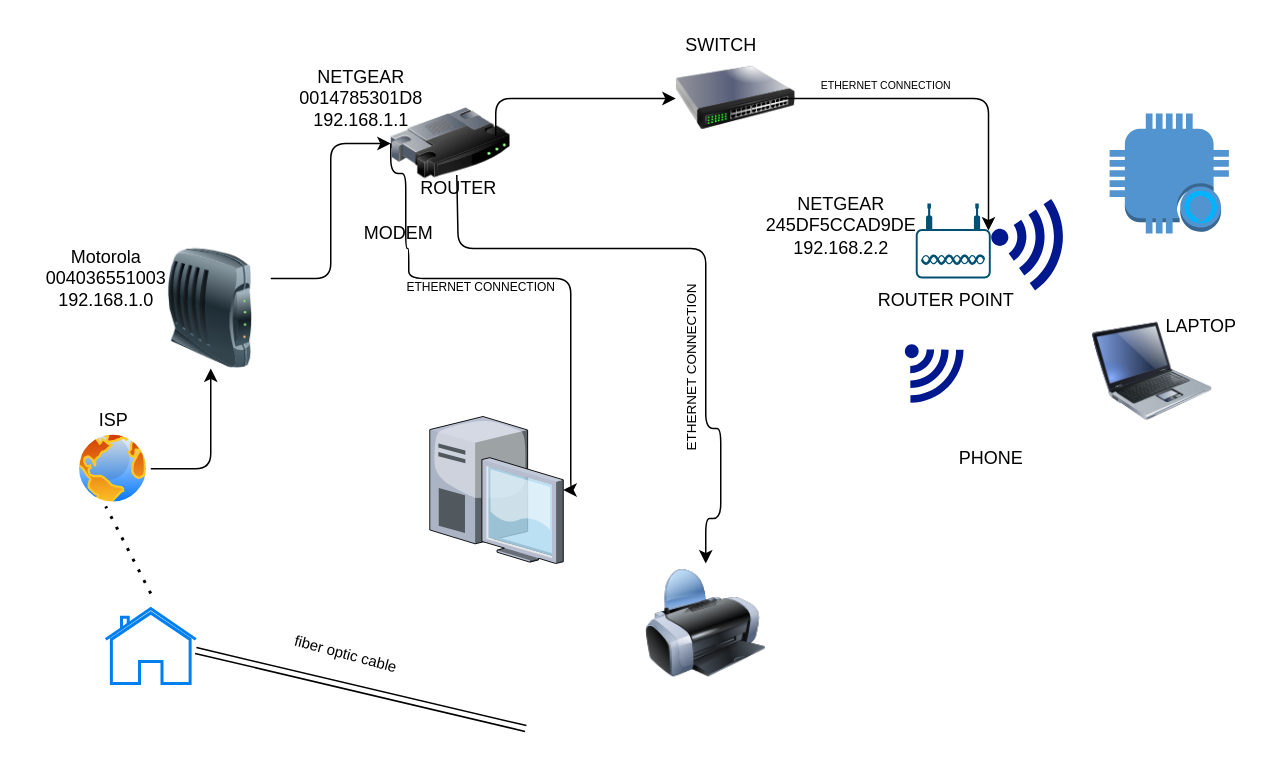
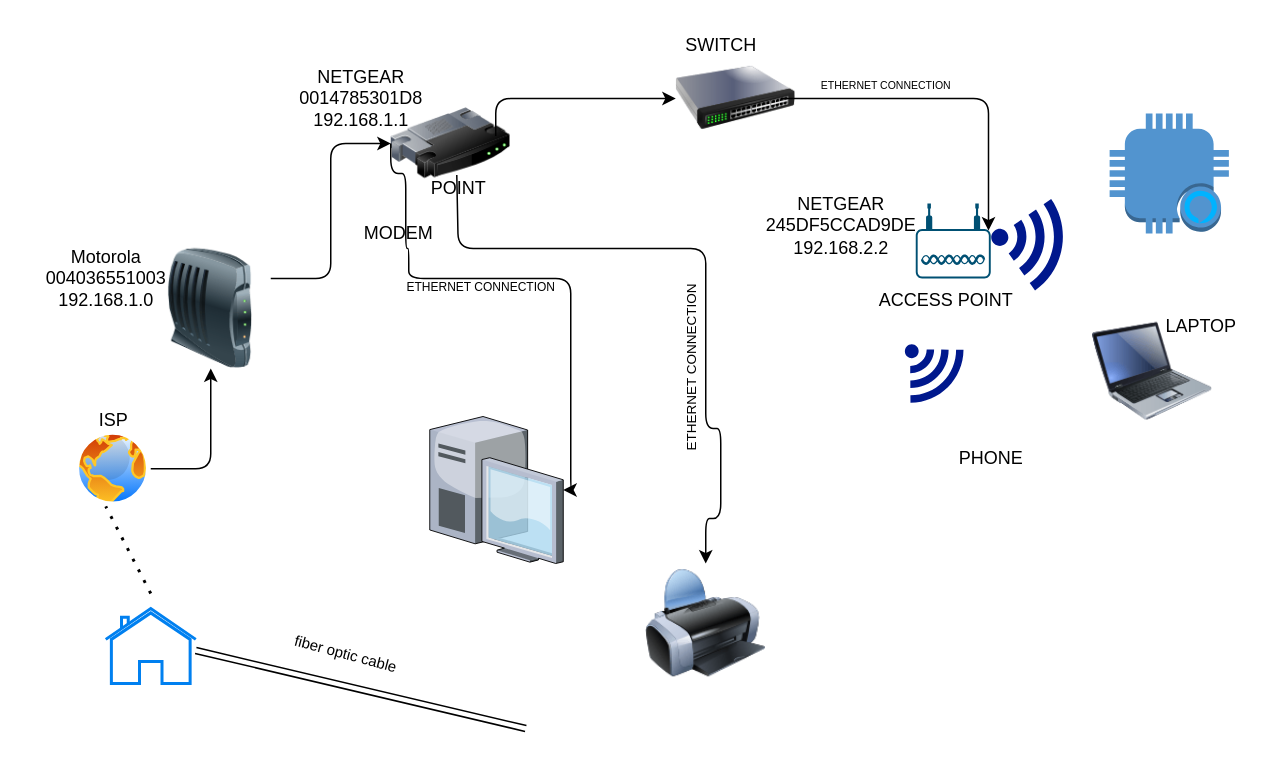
(459, 188) -> (459, 188)
(947, 301) -> (947, 301)
